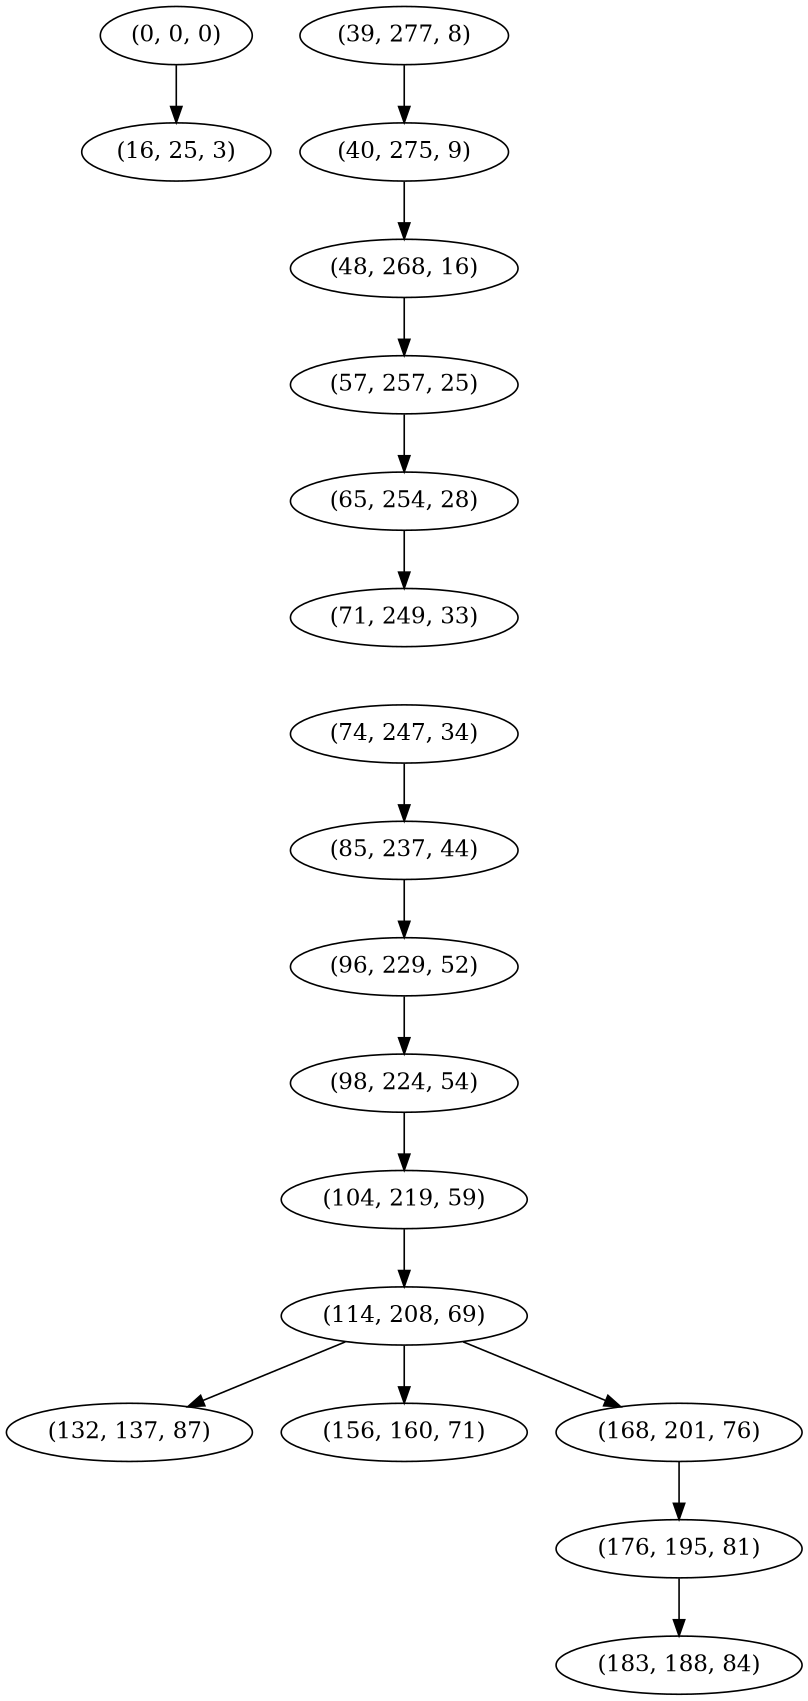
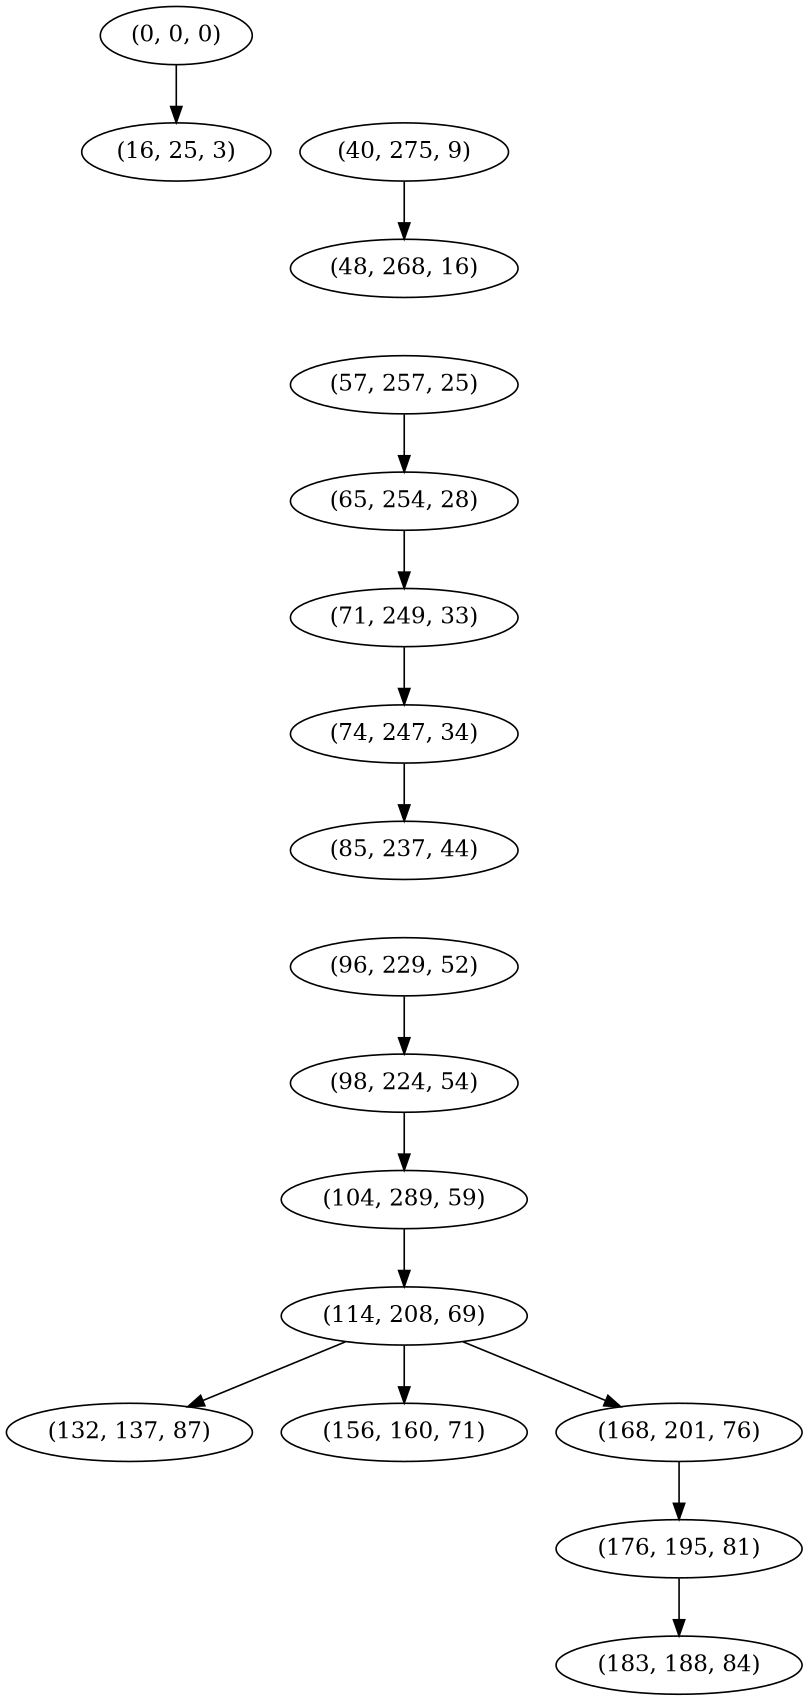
(404, 36) -> none
(404, 319) -> none
none -> (404, 668)
(404, 901) -> none
(404, 1200) -> (404, 1200)
